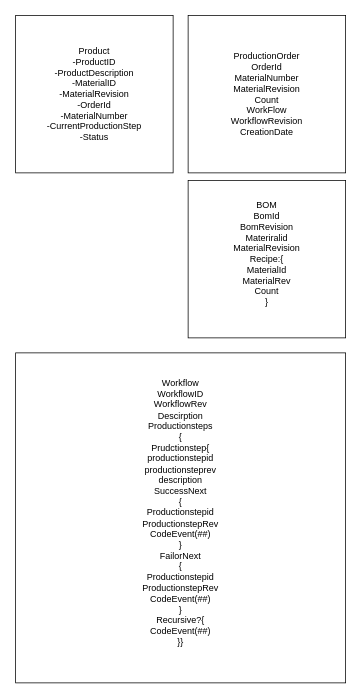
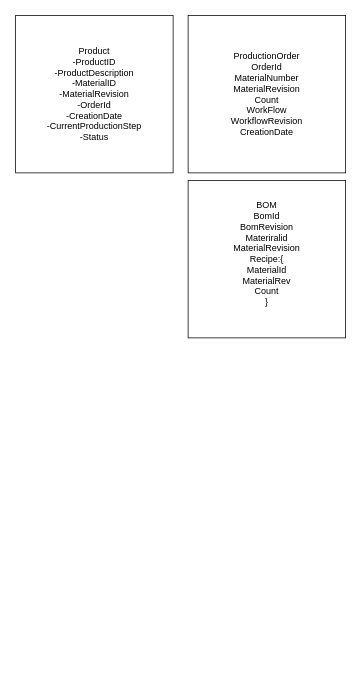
(94, 94) -> (94, 94)
(180, 518) -> none
